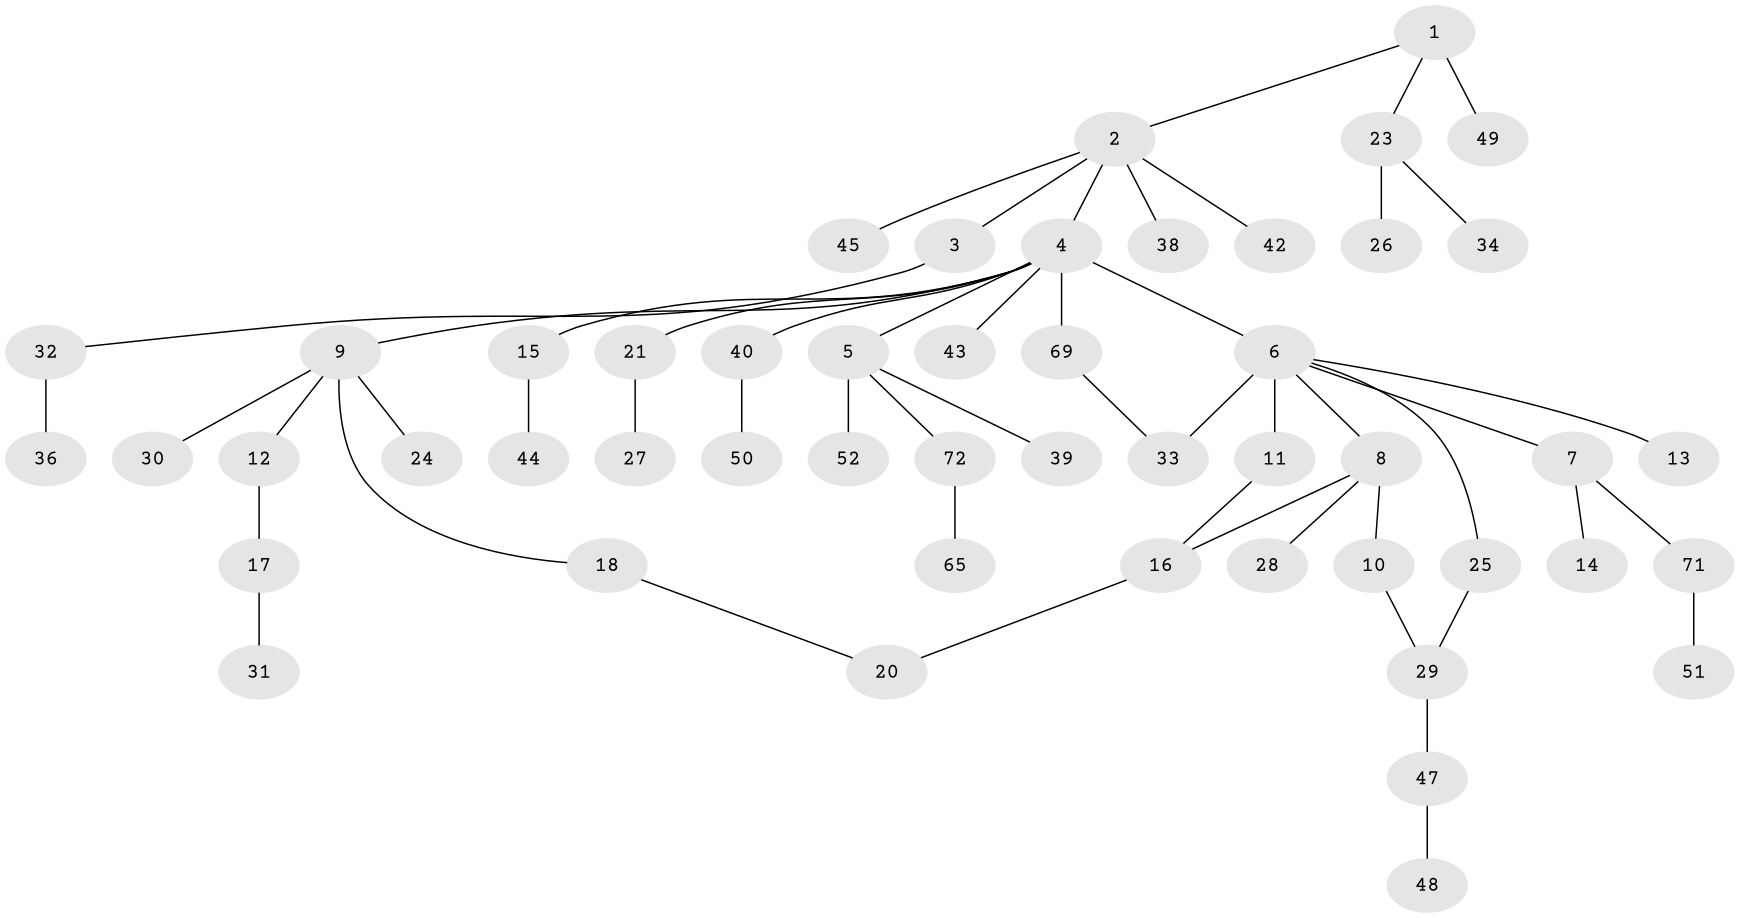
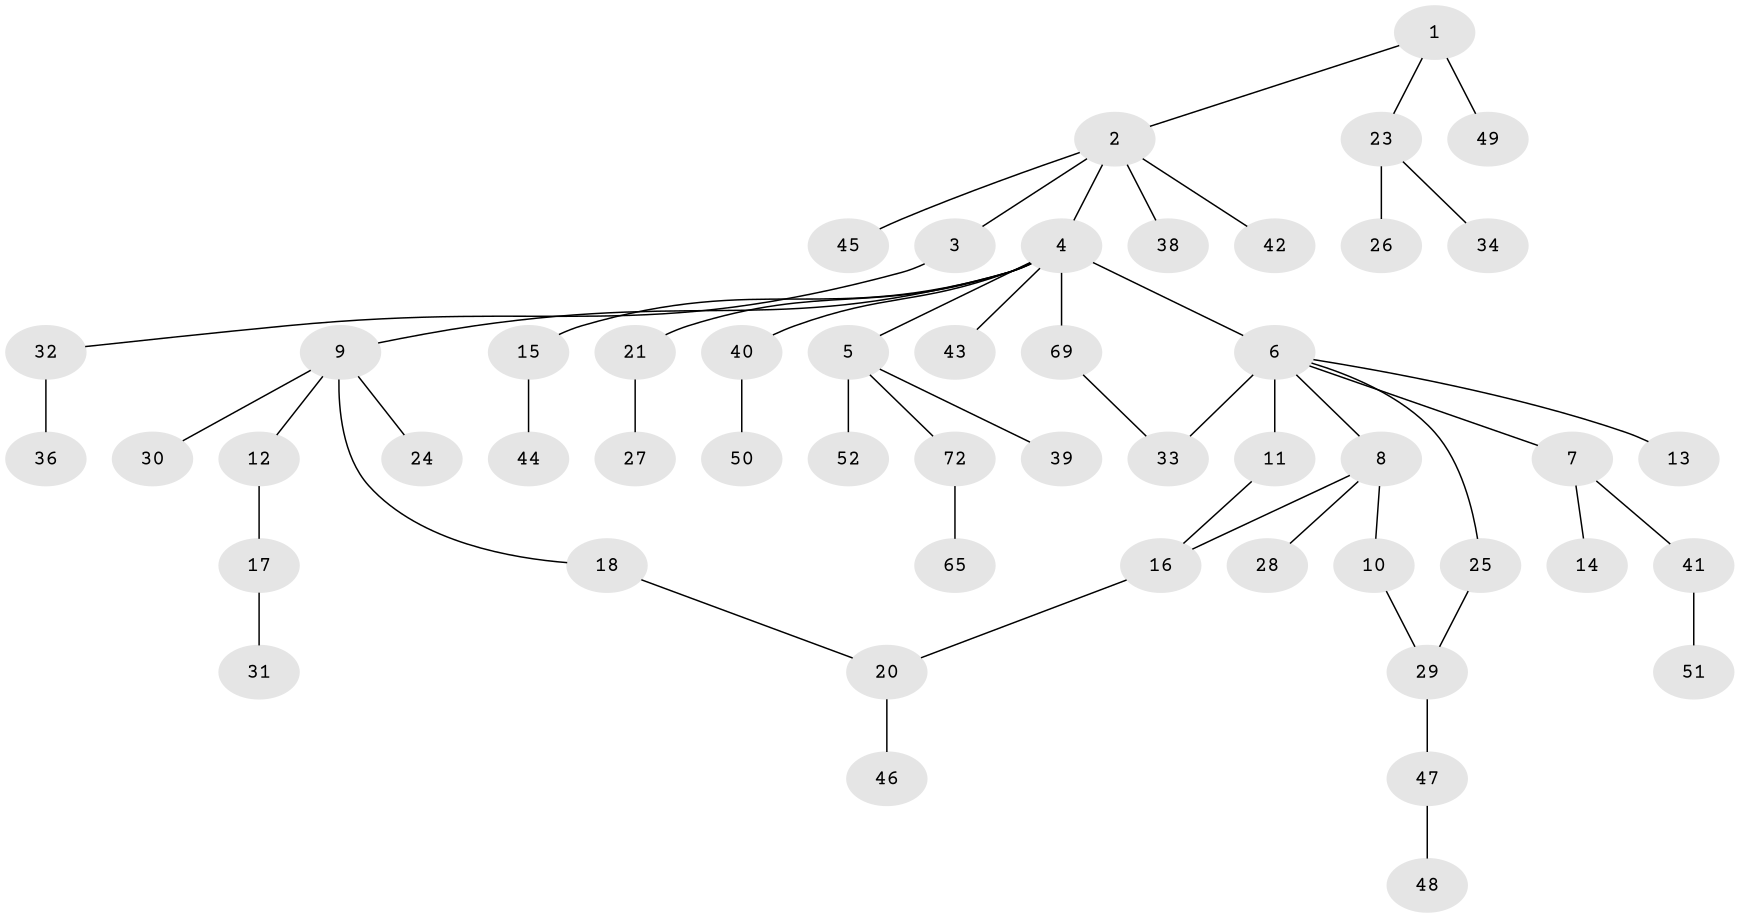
(1694, 566) -> (1694, 566)
none -> (887, 779)
